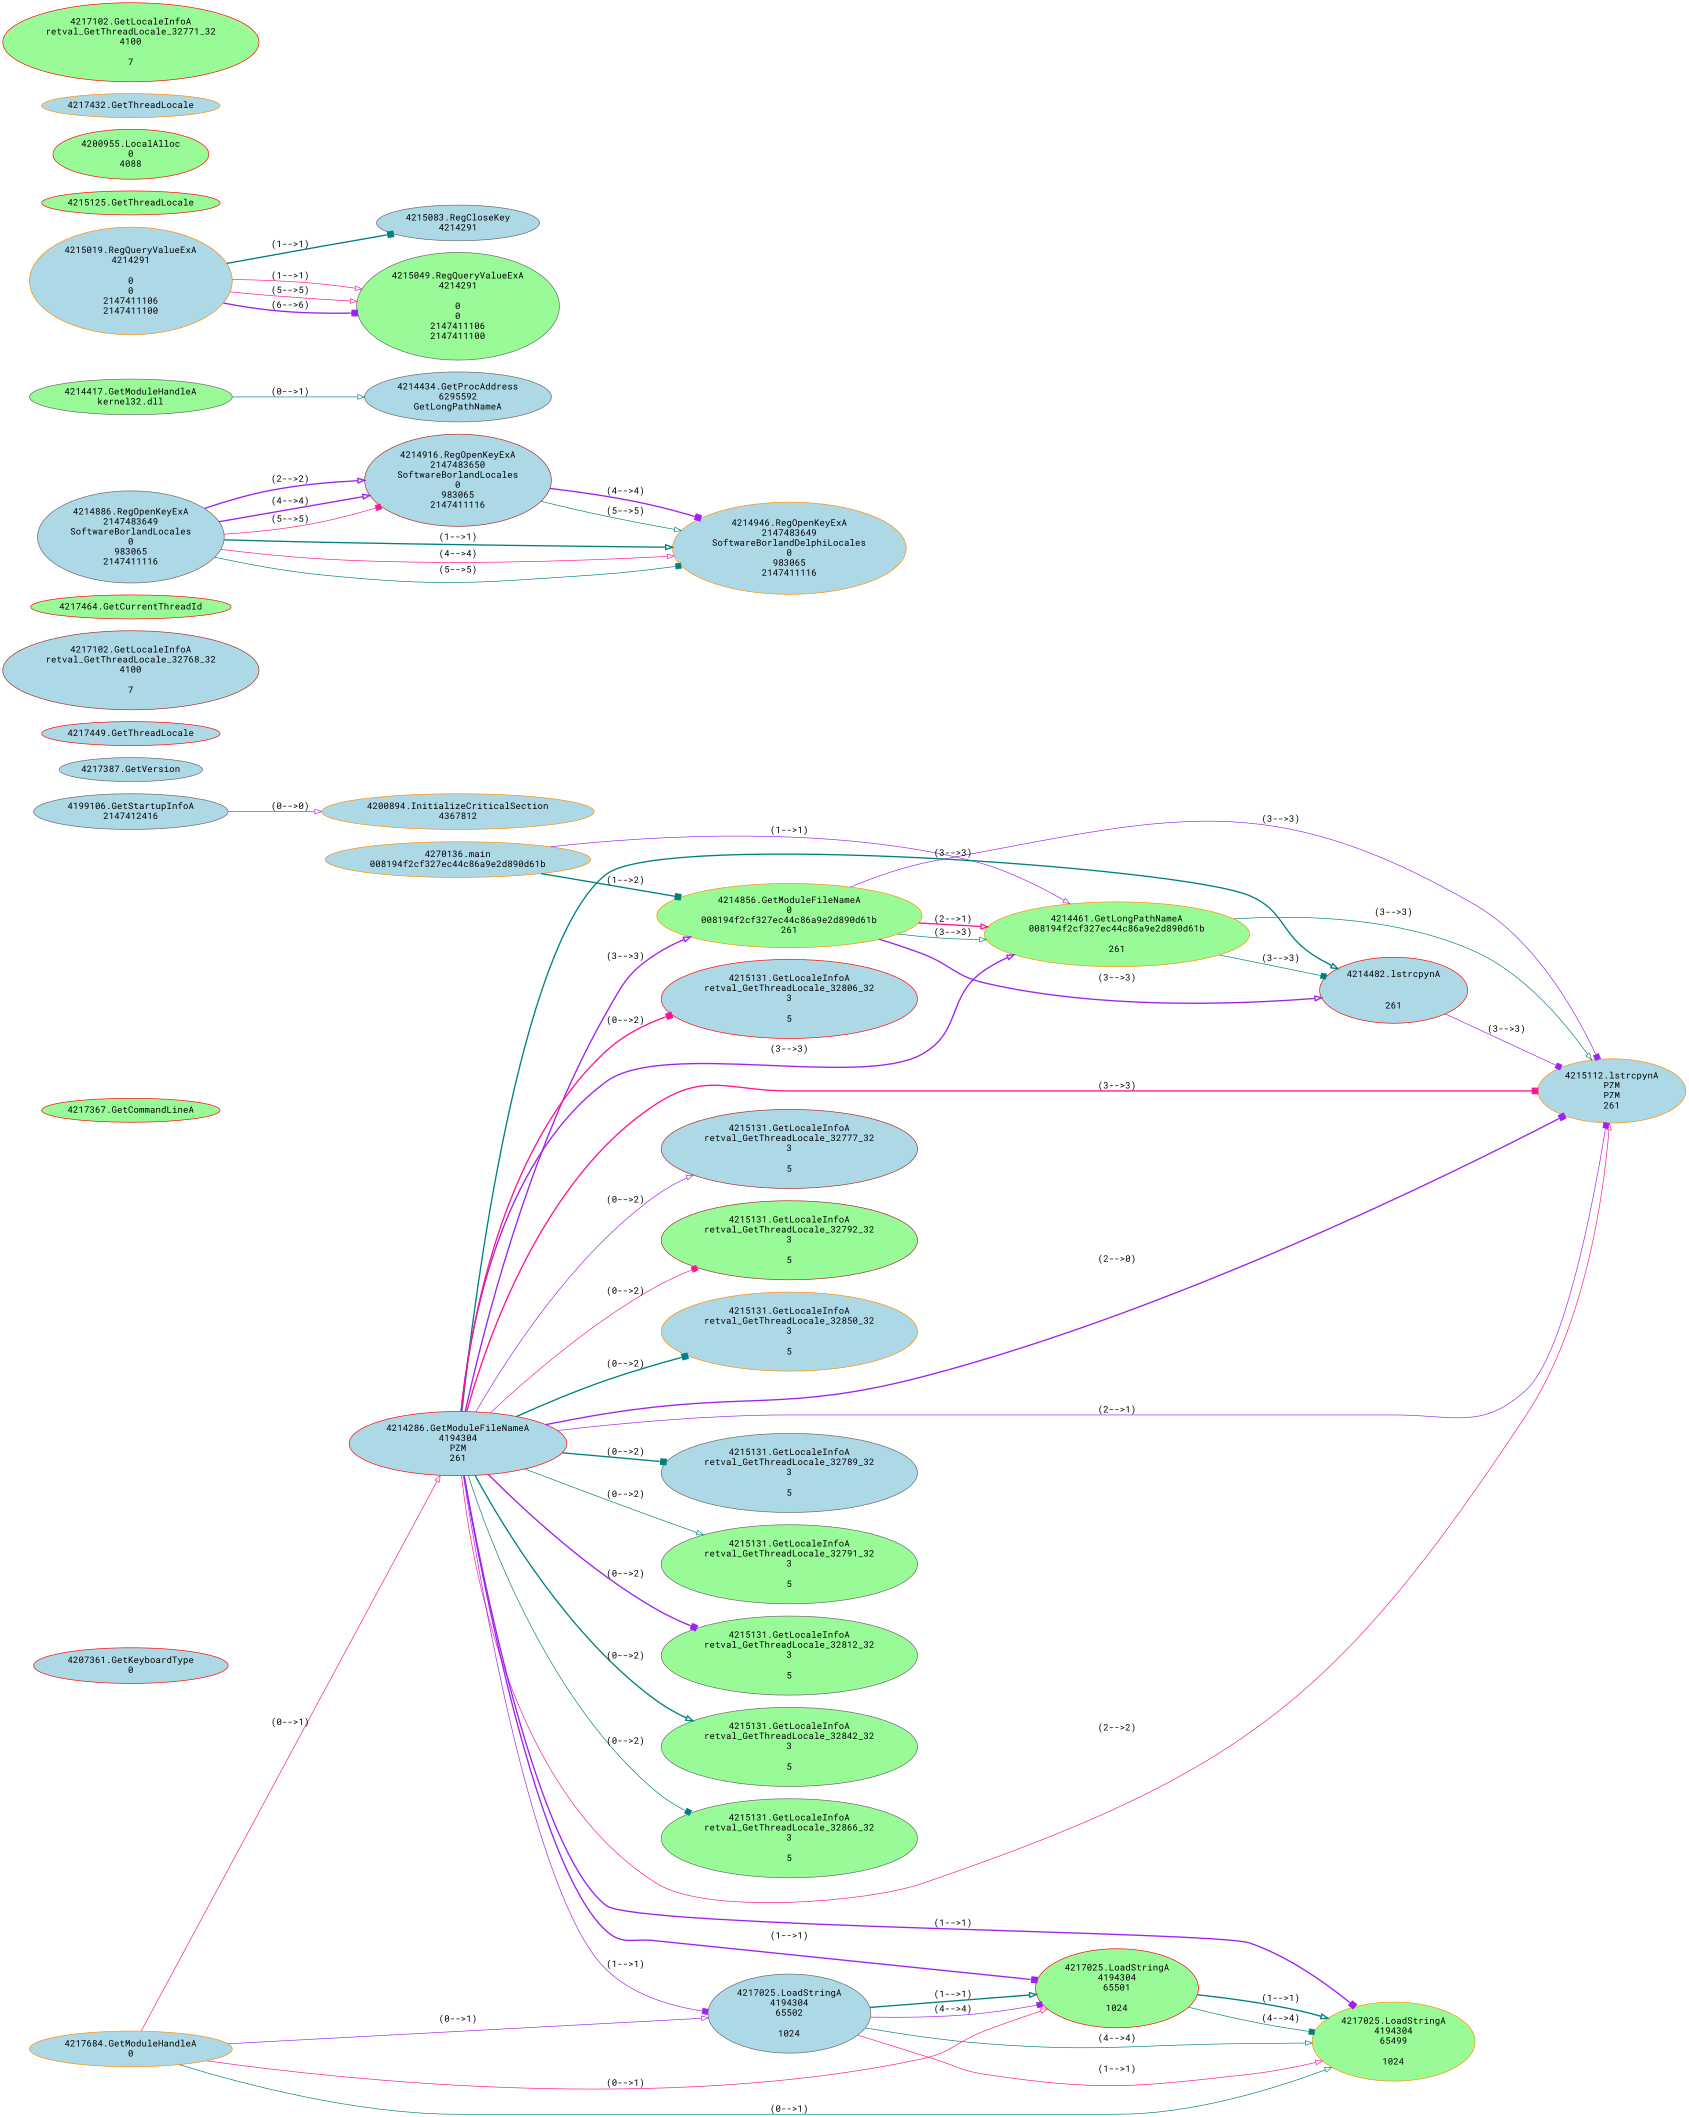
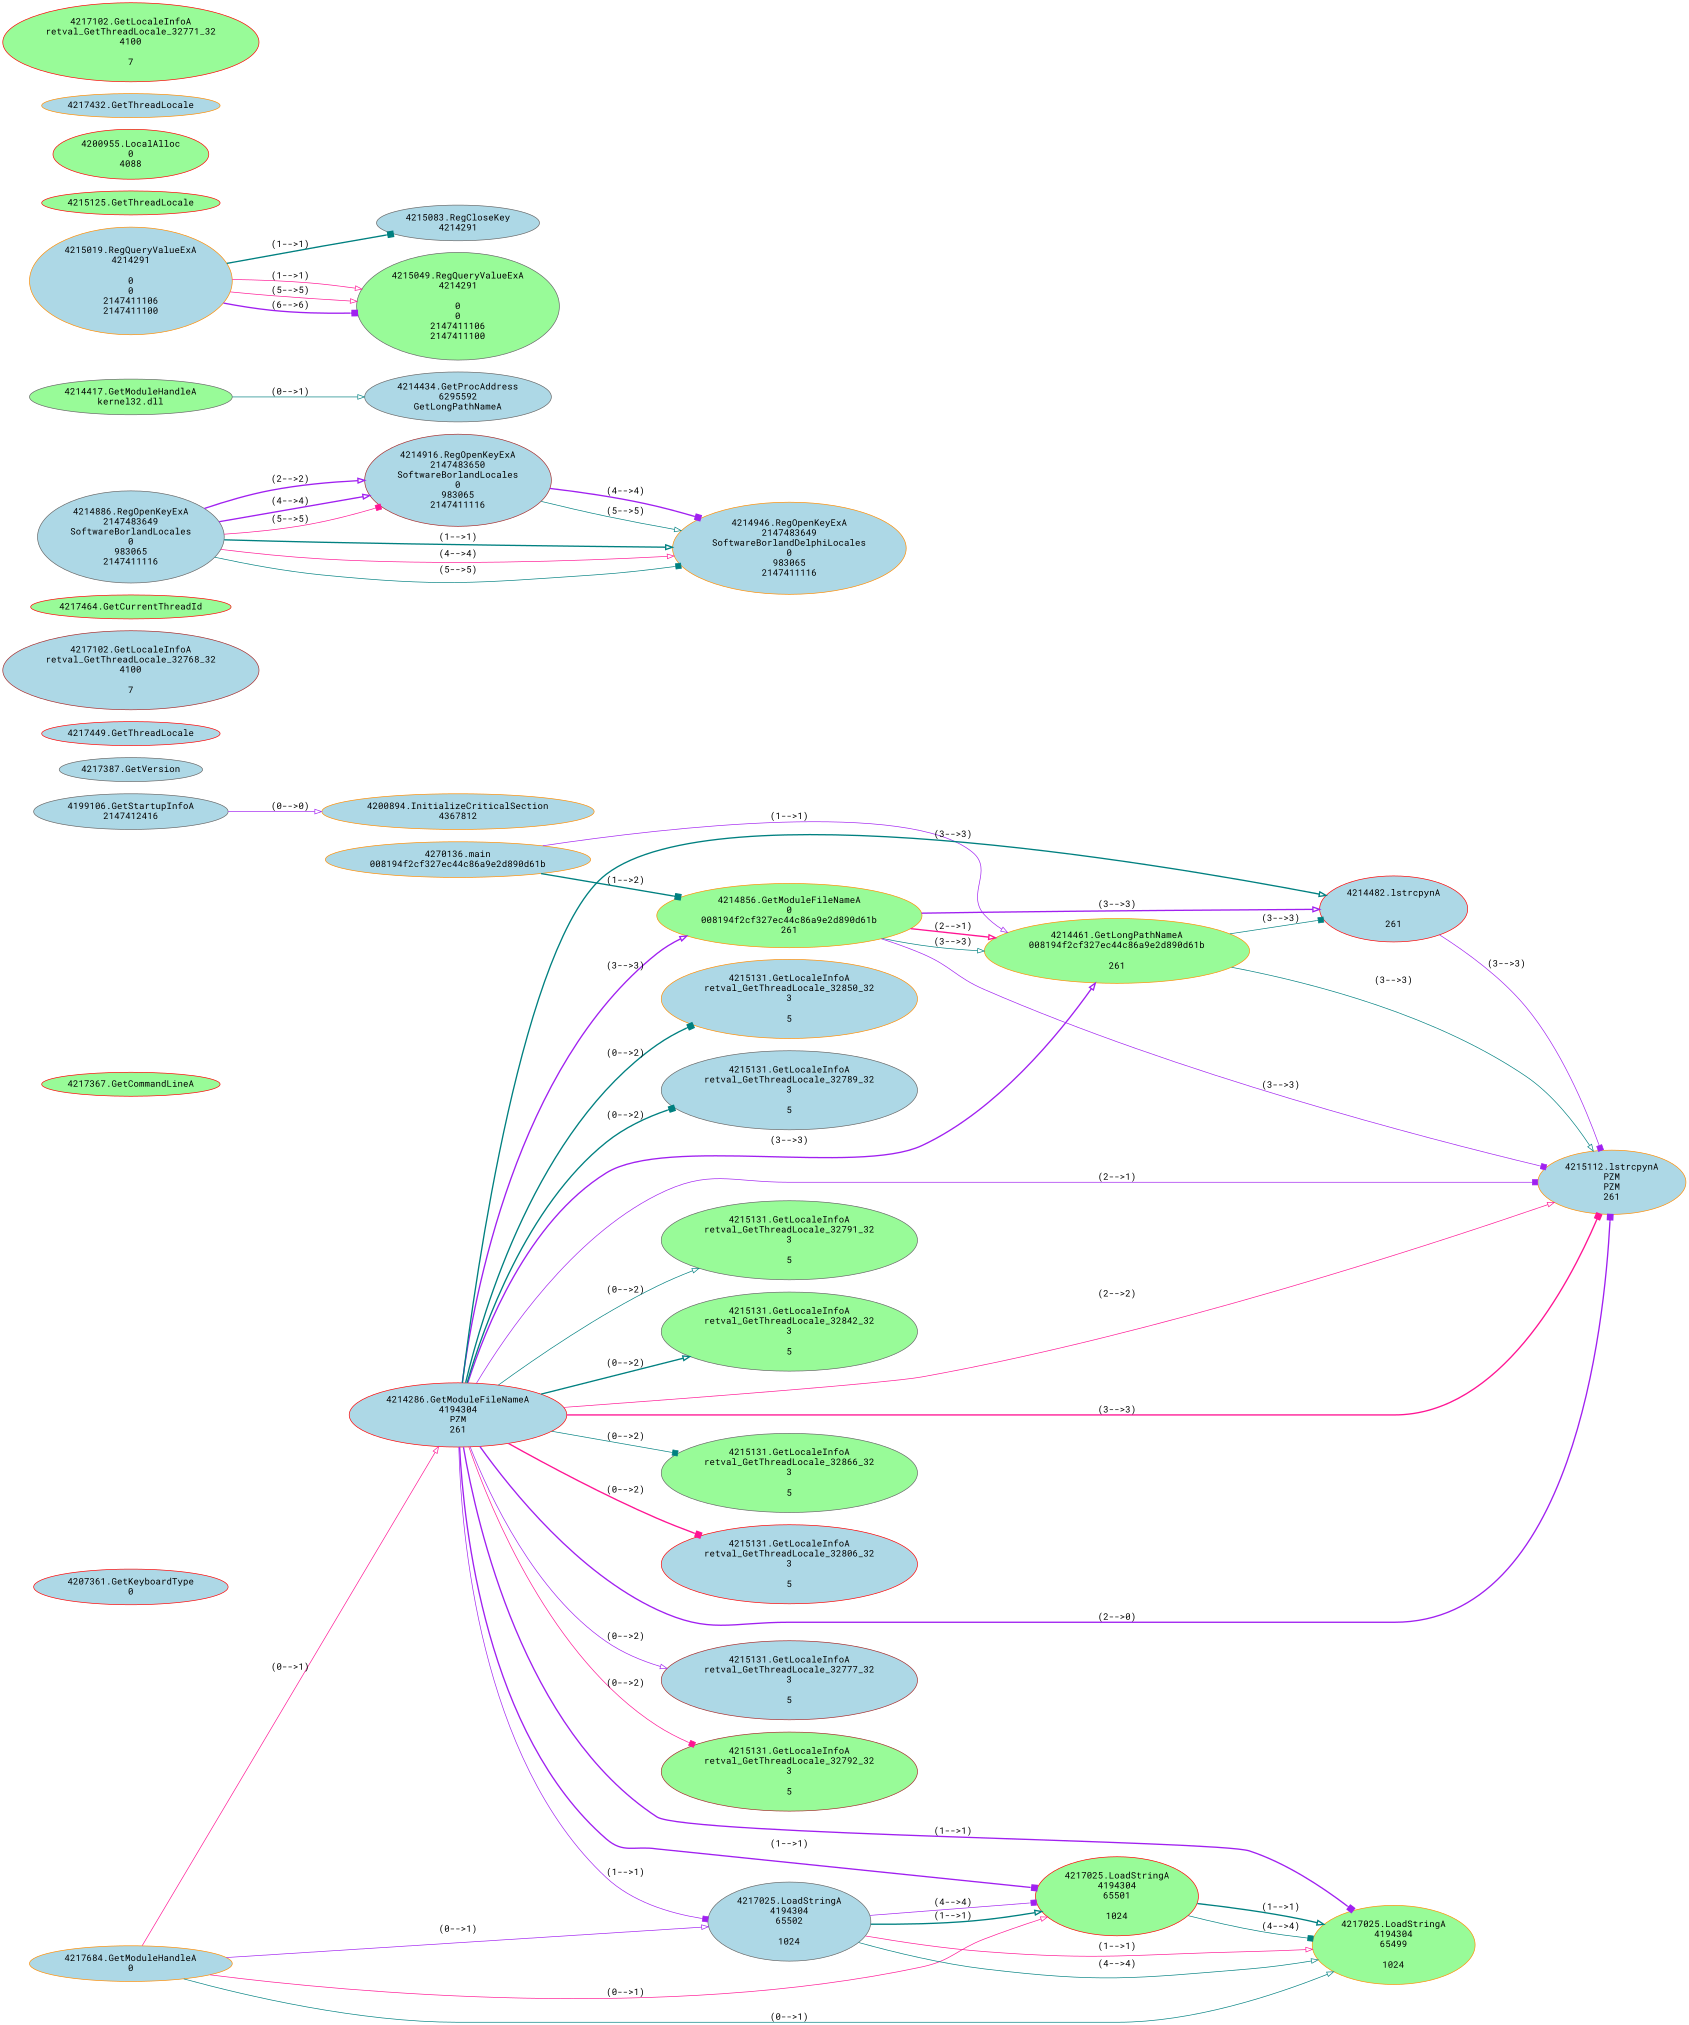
(789, 1656) -> none
